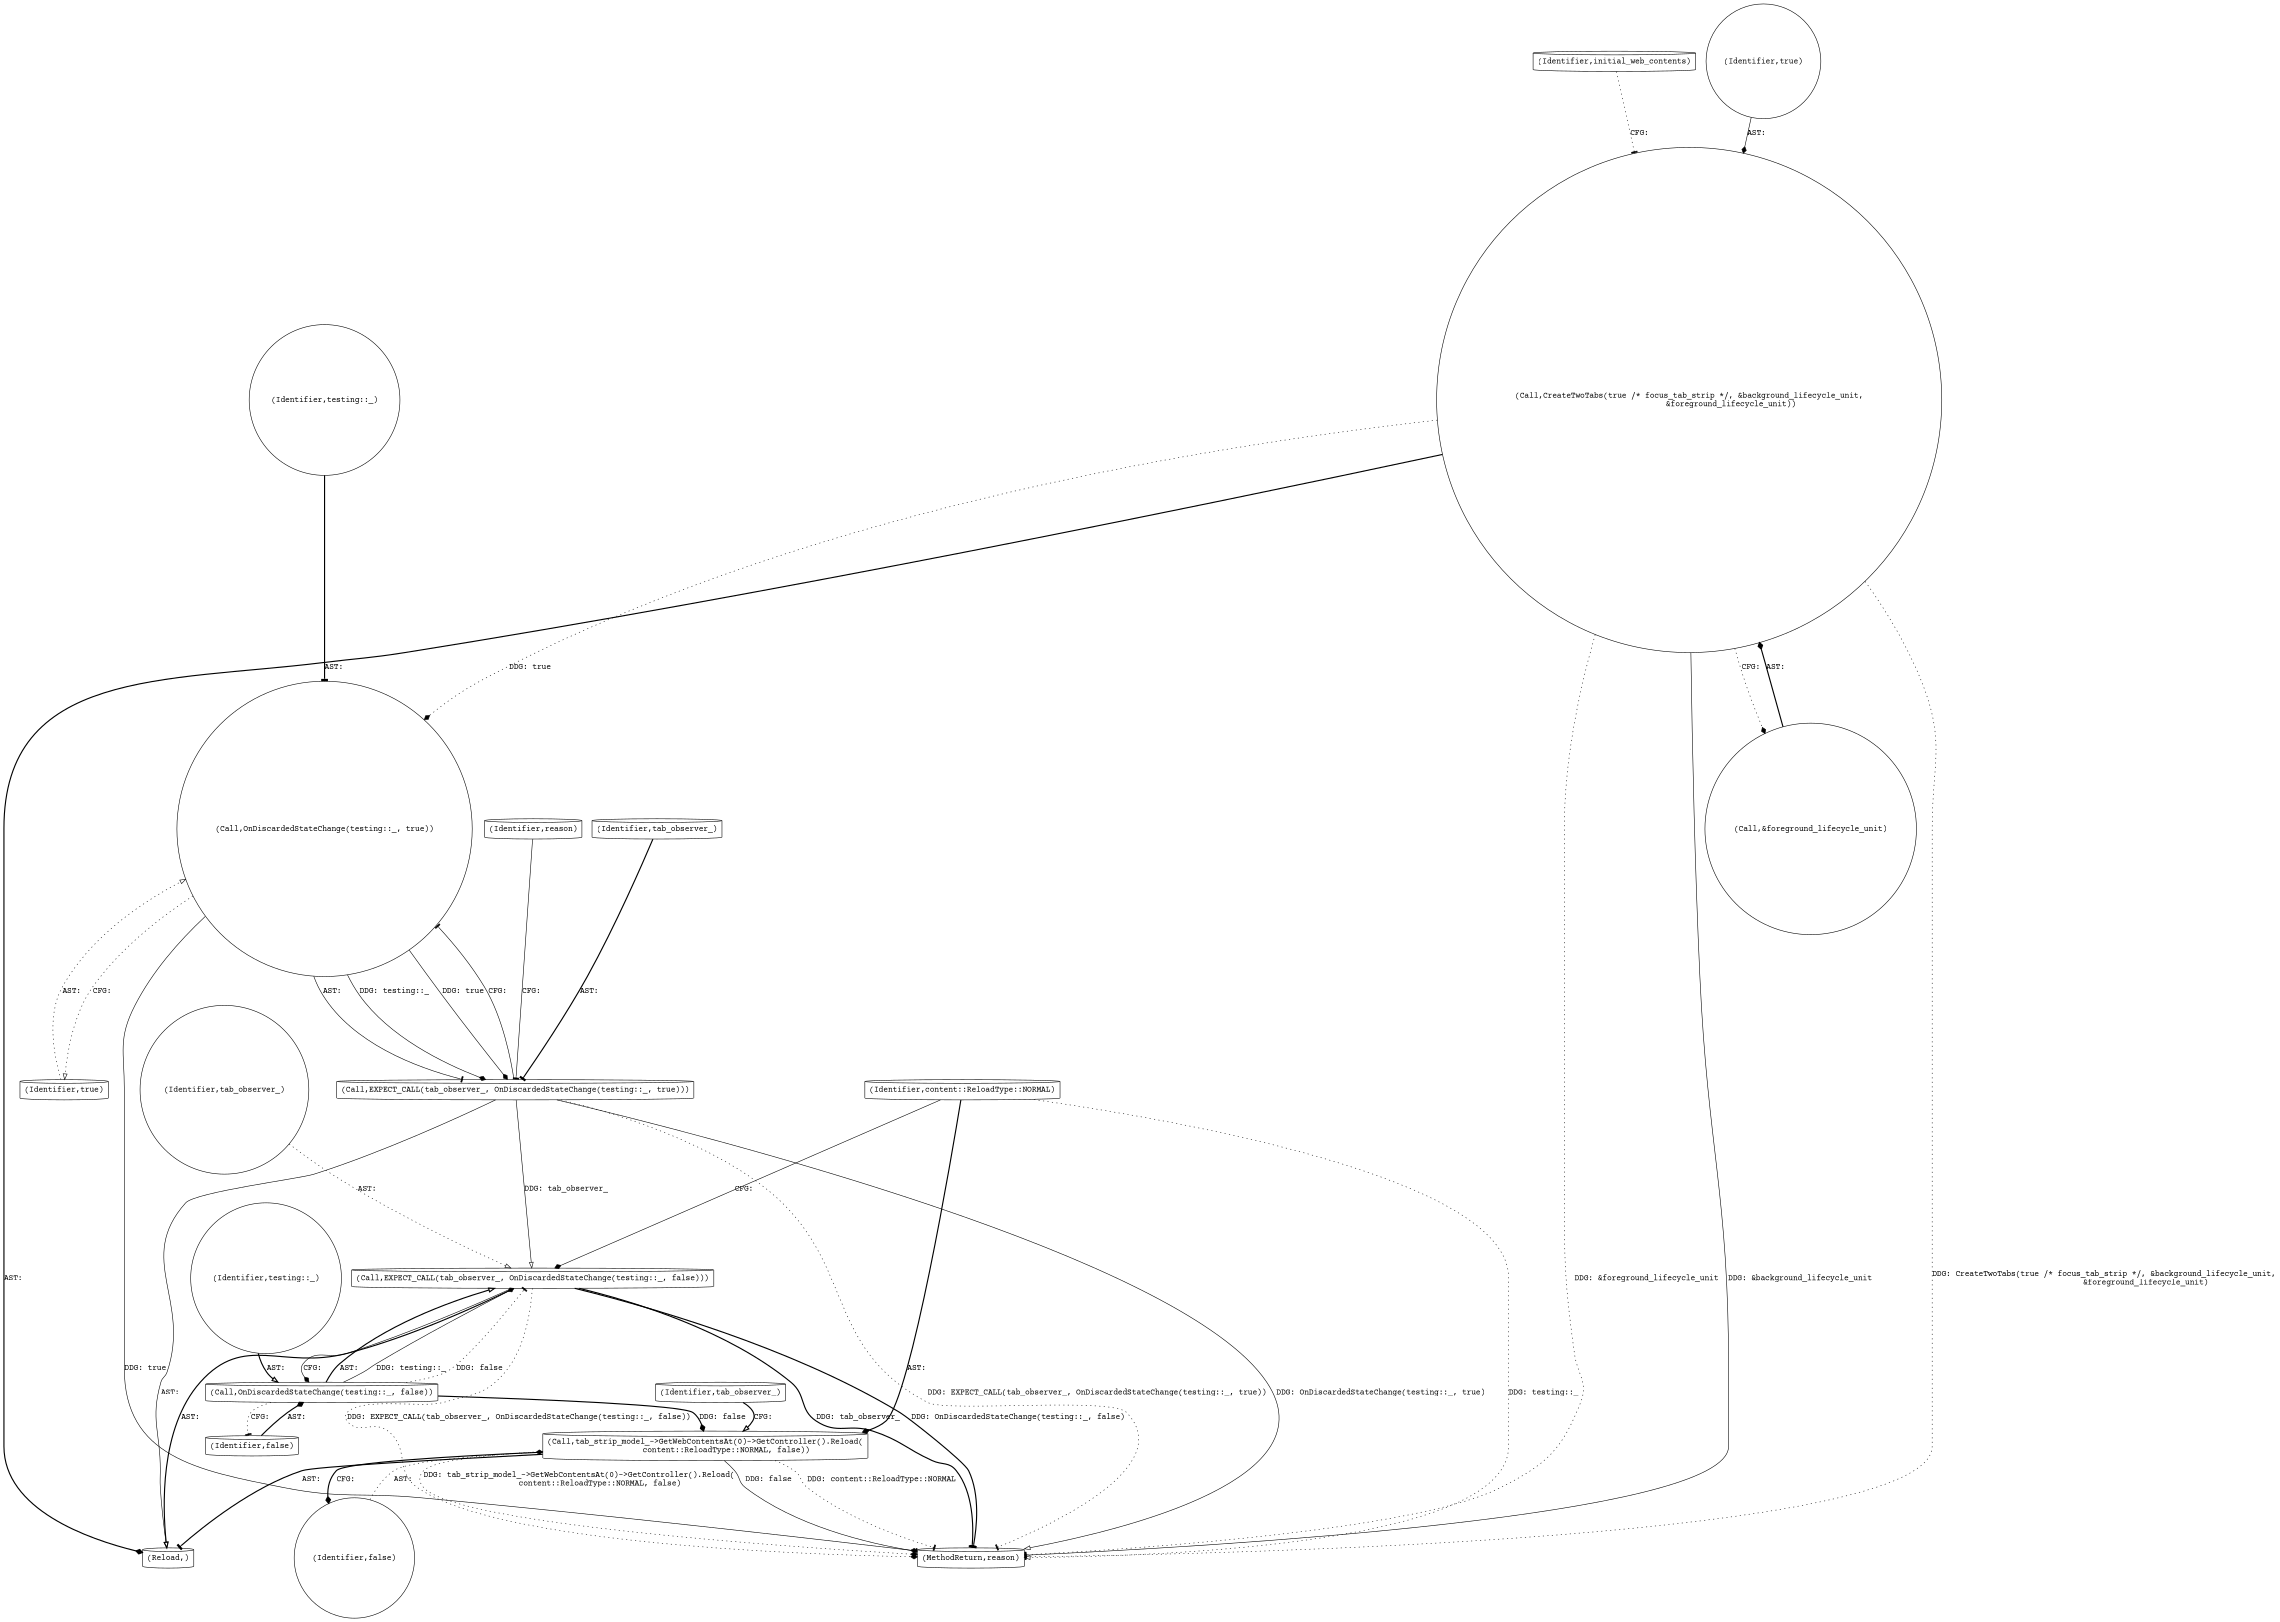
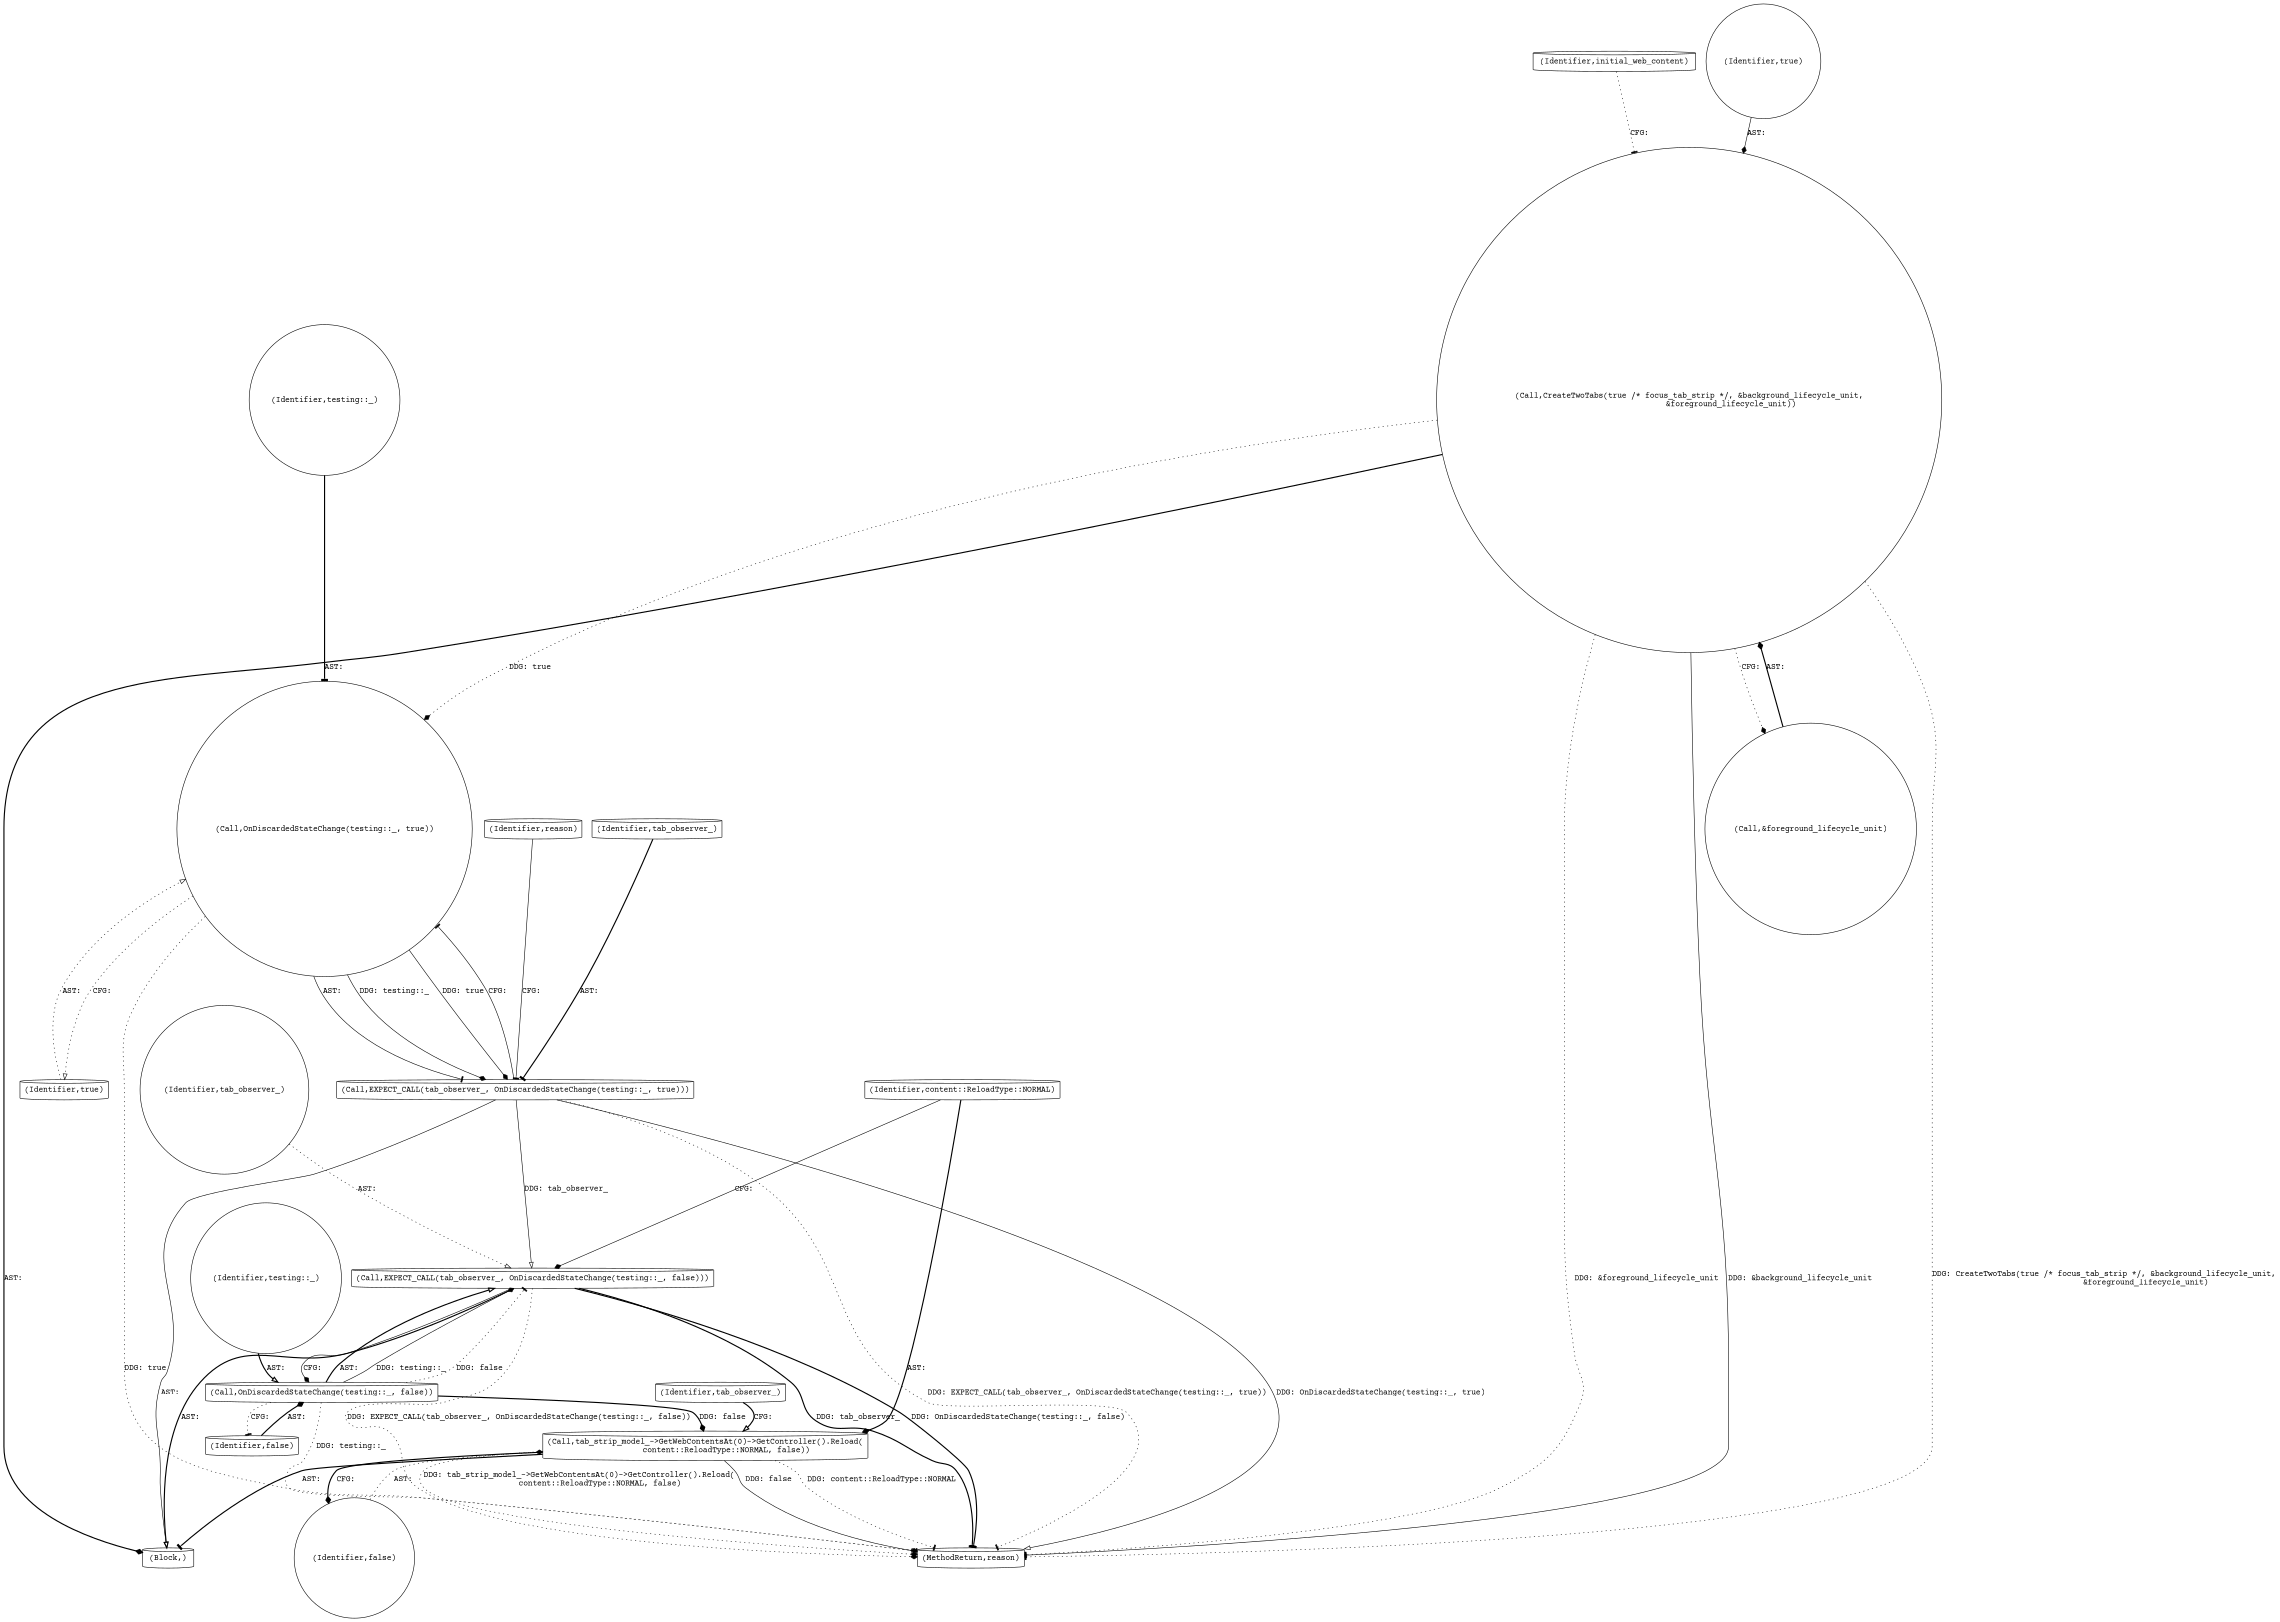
(1614, 61) -> (1614, 61)
(1509, 1355) -> (551, 1511)
(250, 1481) -> (250, 1481)
(168, 1558) -> (168, 1558)
